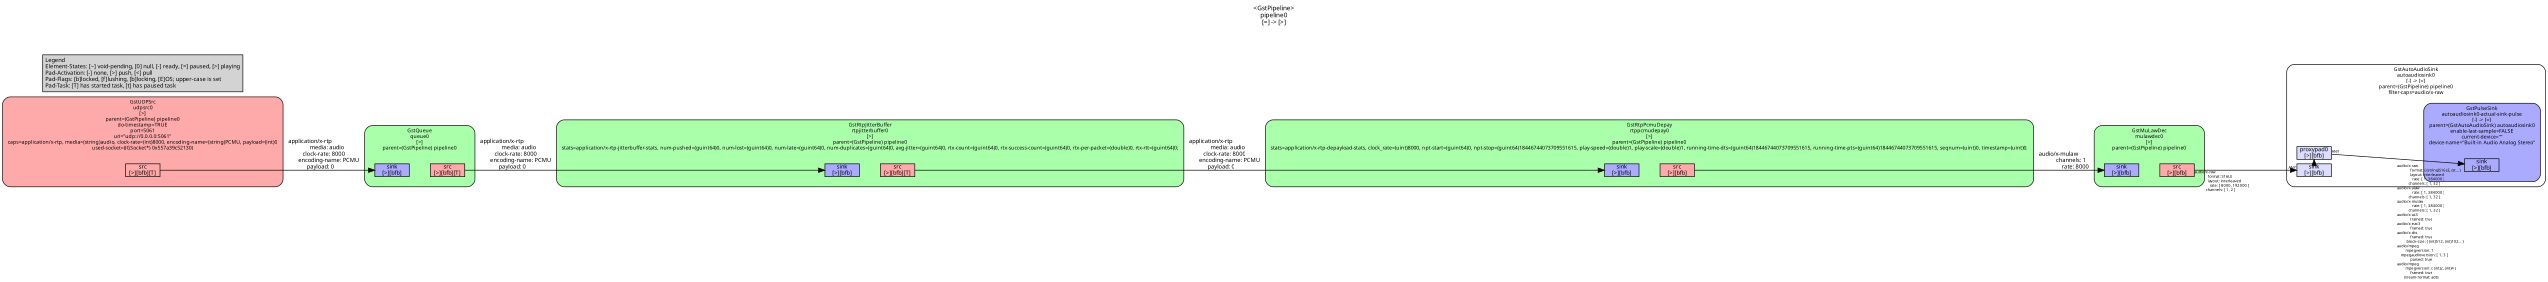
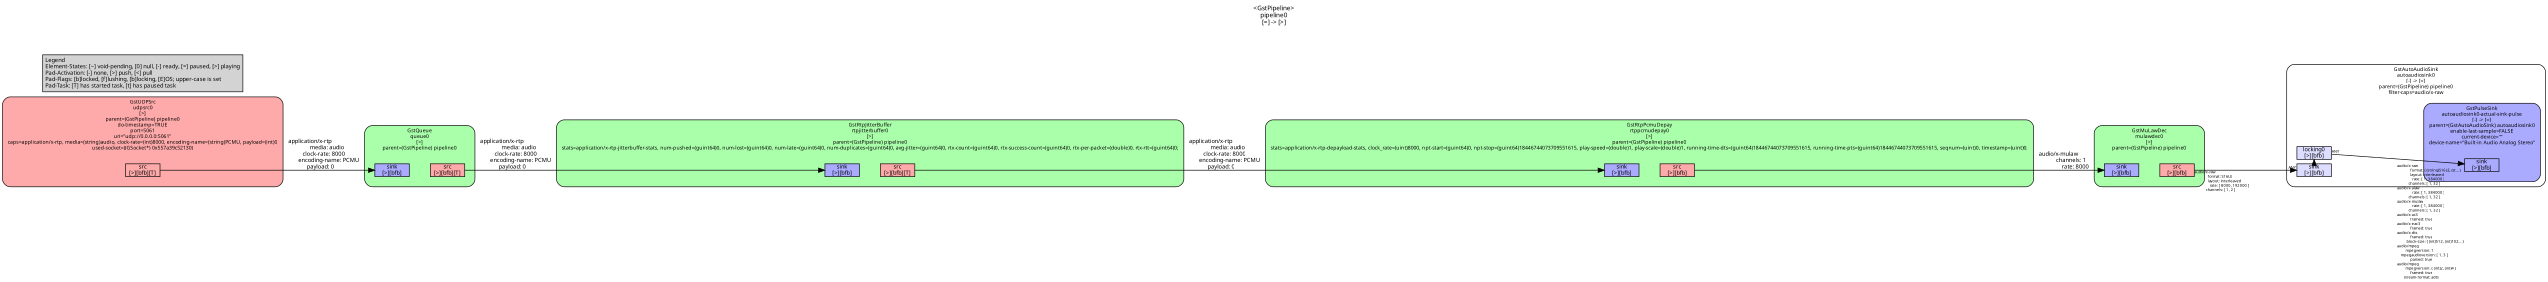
(2314, 153) -> (2314, 153)
